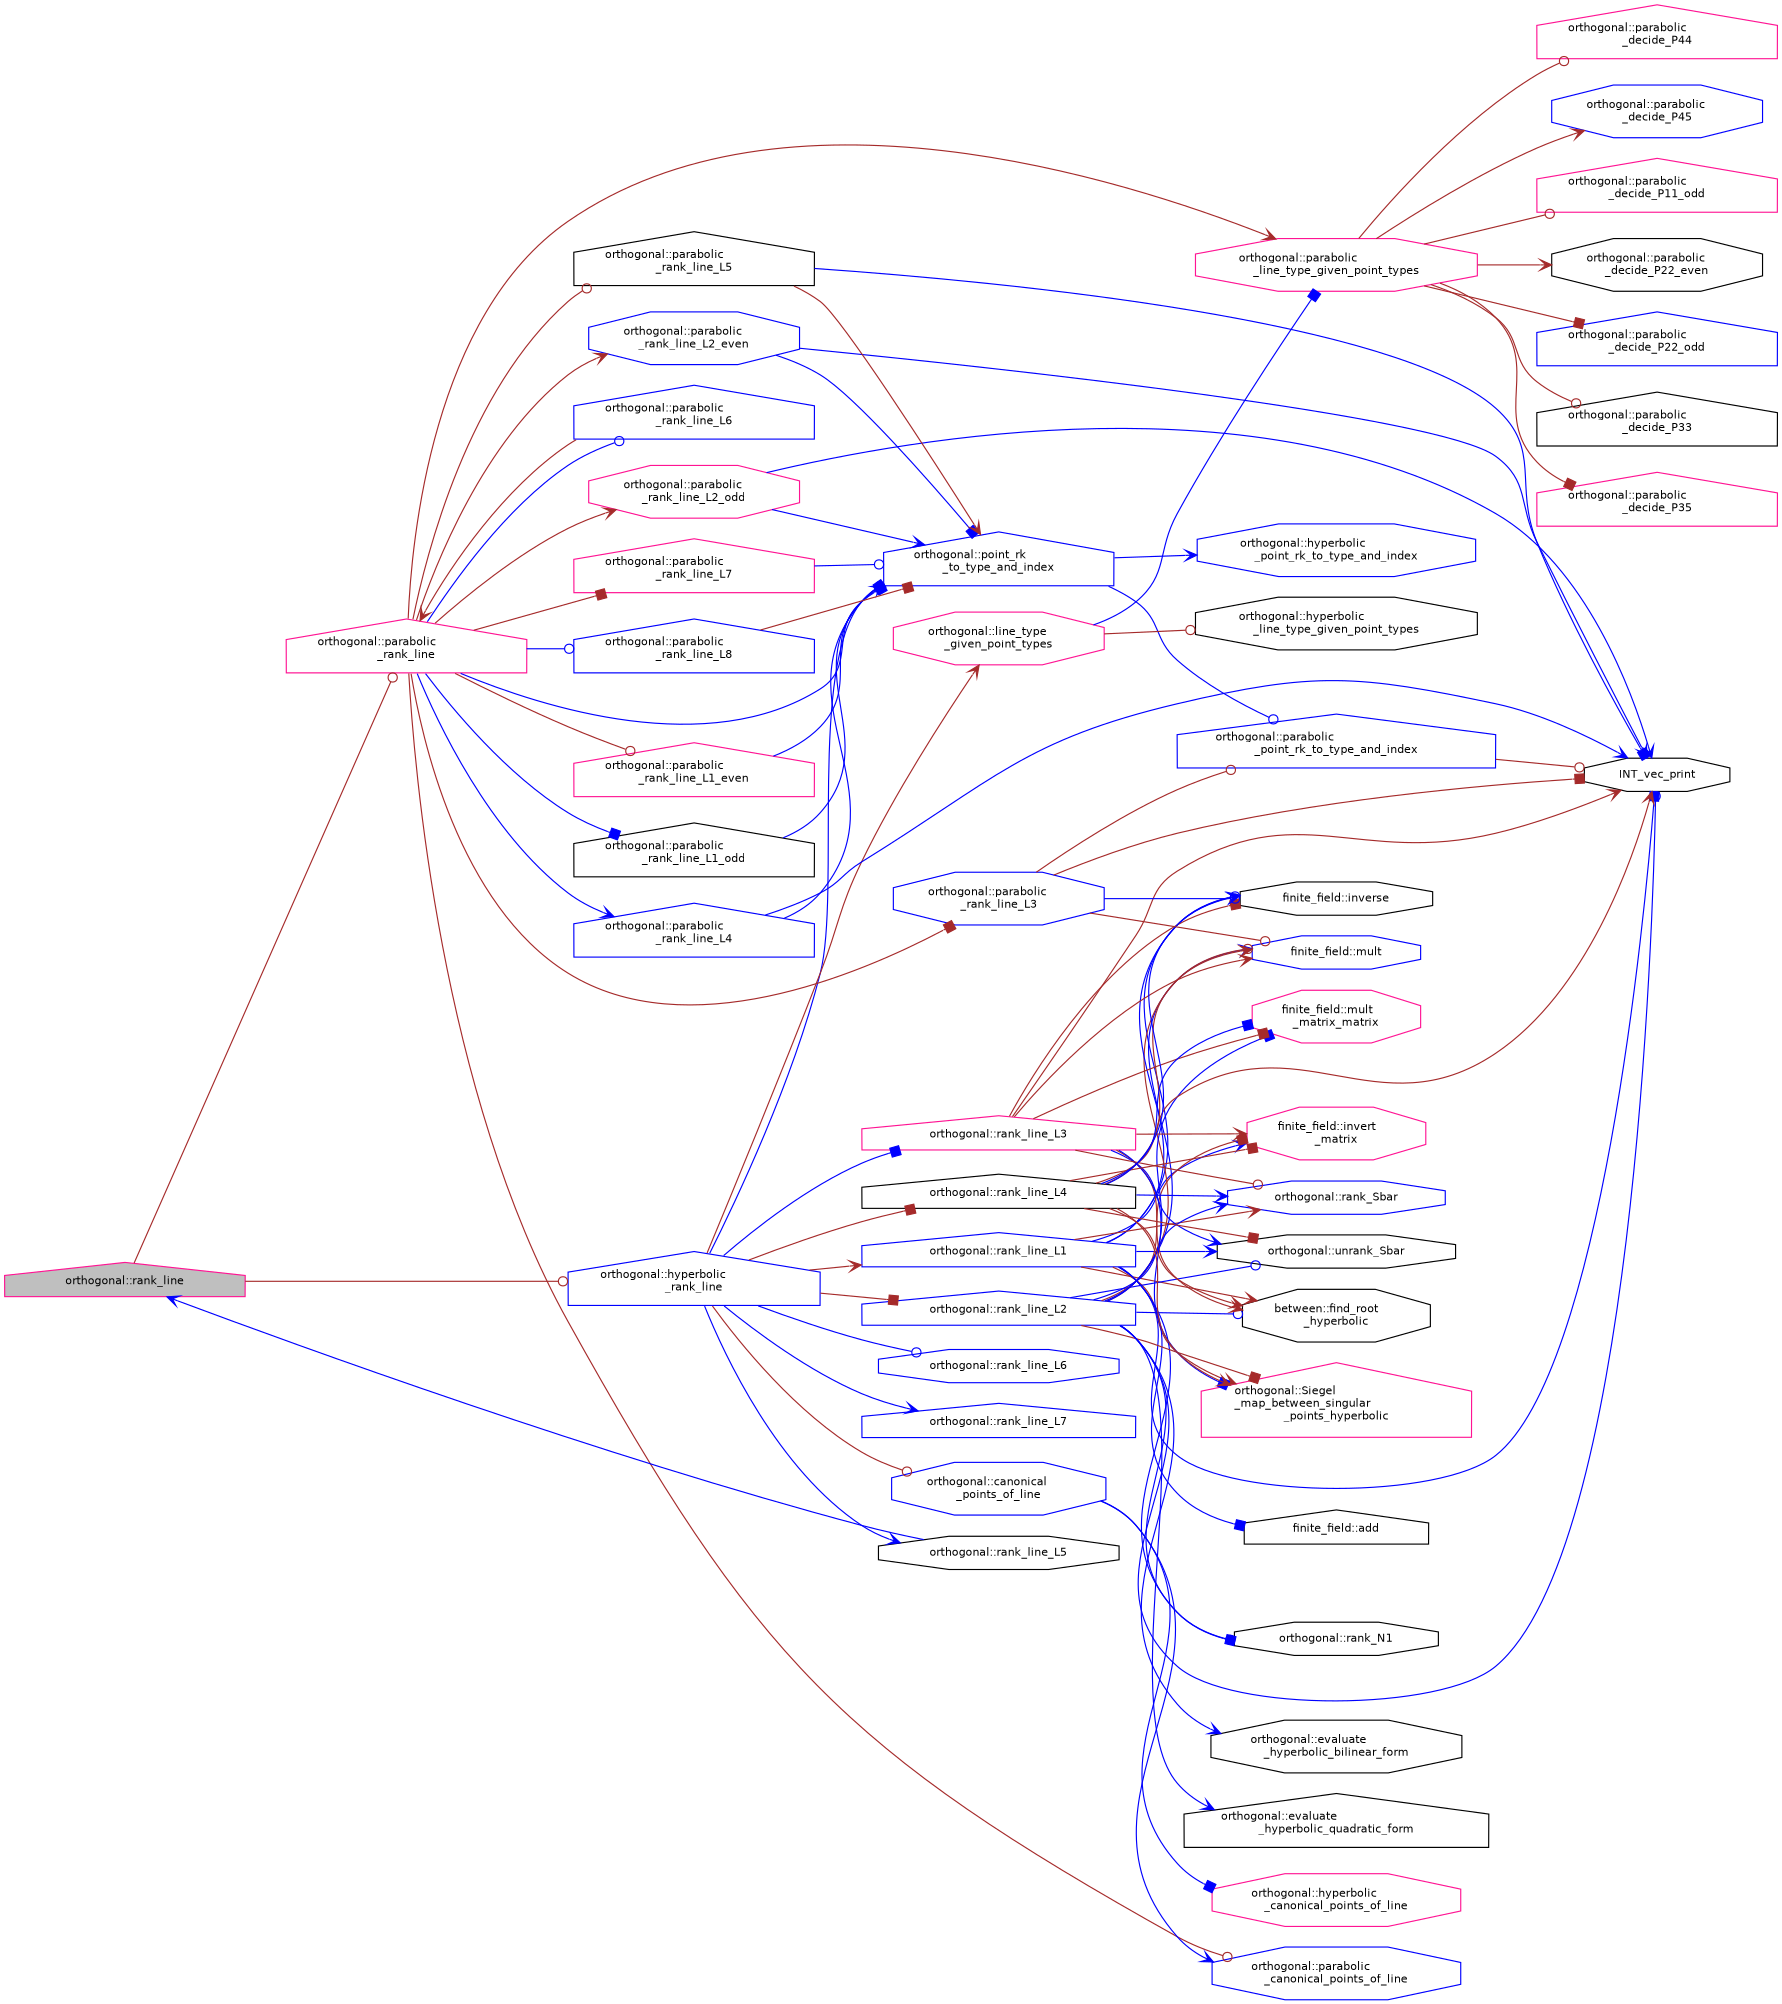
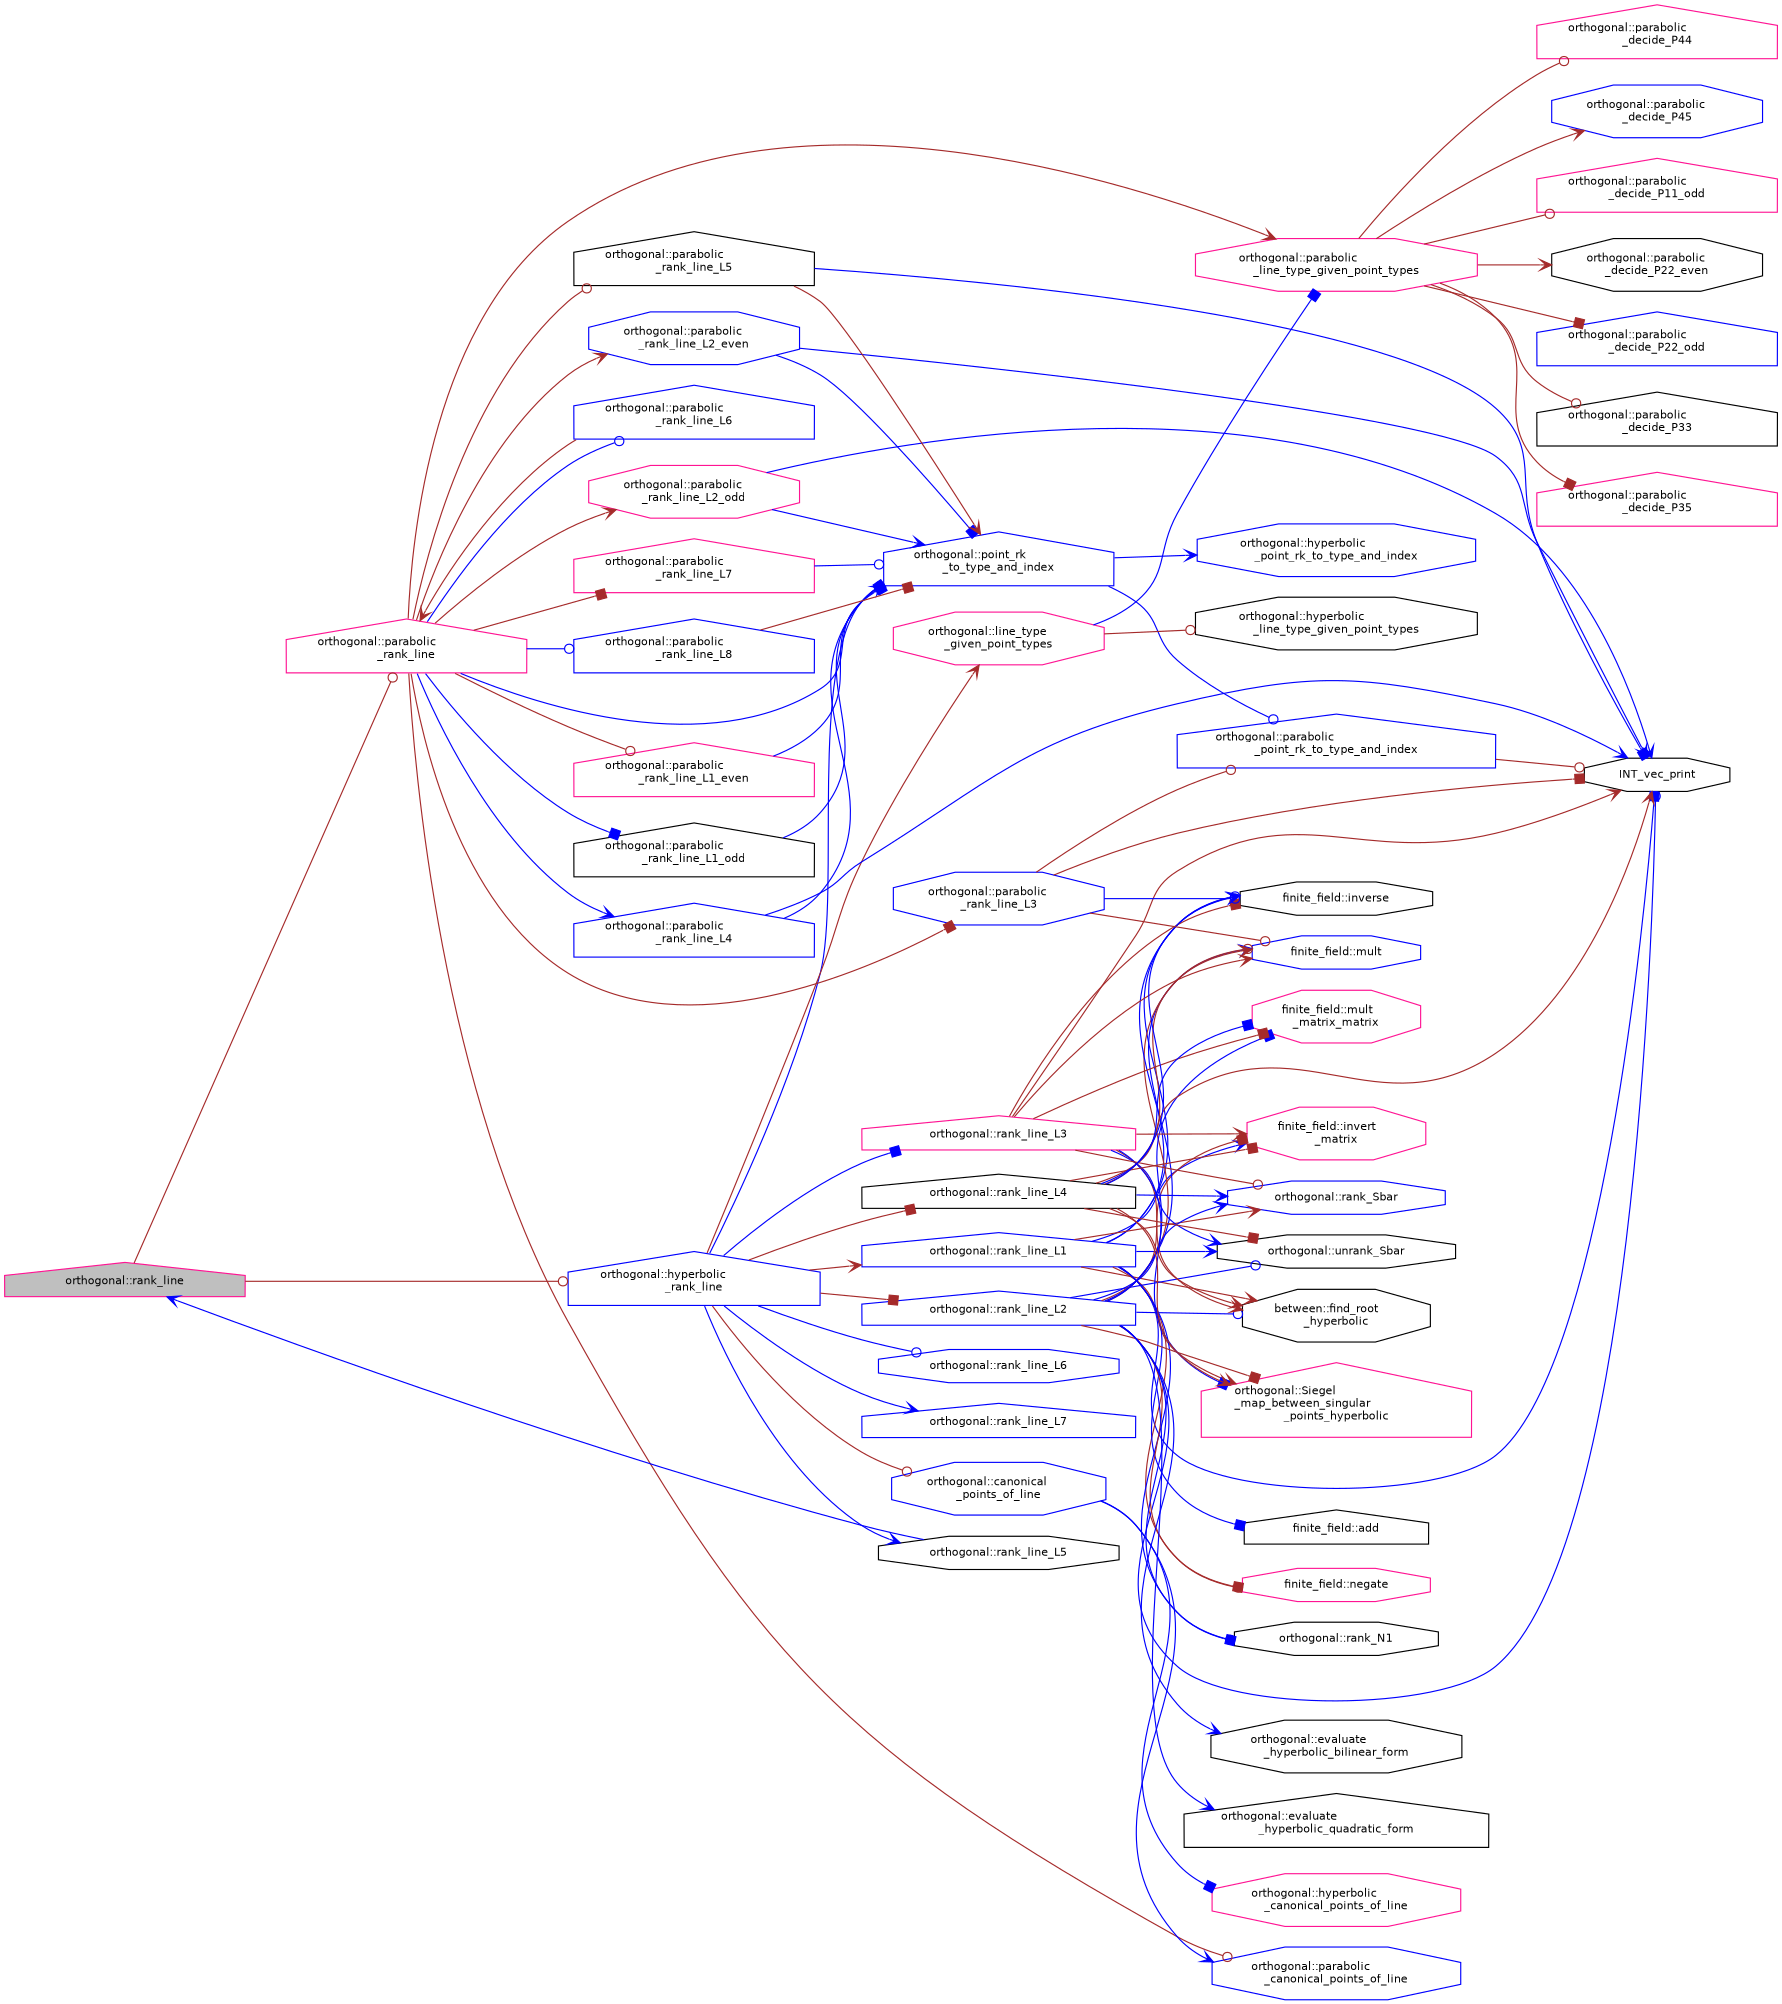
none -> (1336, 1585)
